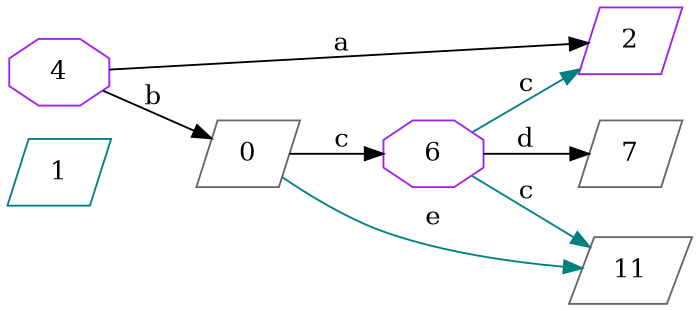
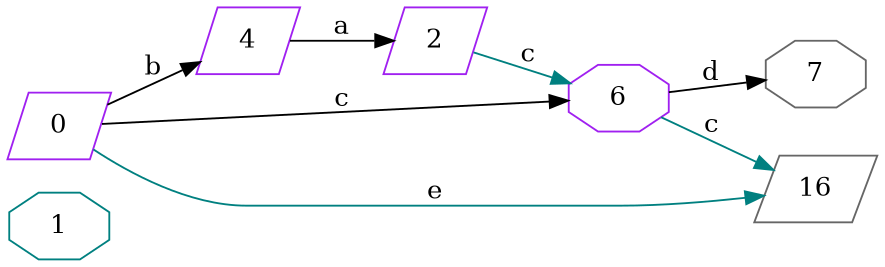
(59, 72) -> (248, 41)
(518, 105) -> (513, 65)
(149, 111) -> (145, 87)
(248, 154) -> (59, 126)
(631, 154) -> (816, 74)
(59, 172) -> (59, 226)
(631, 271) -> (816, 189)
